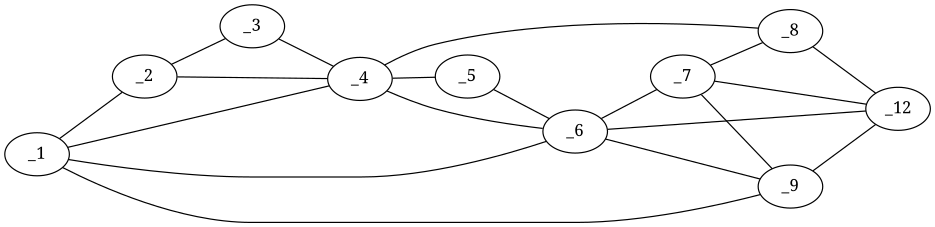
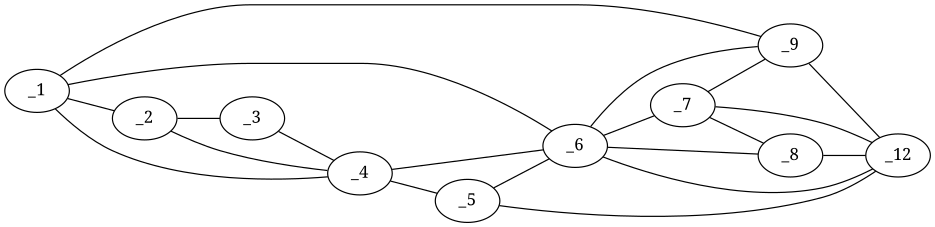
(569, 26) -> (683, 151)
none -> (691, 216)
